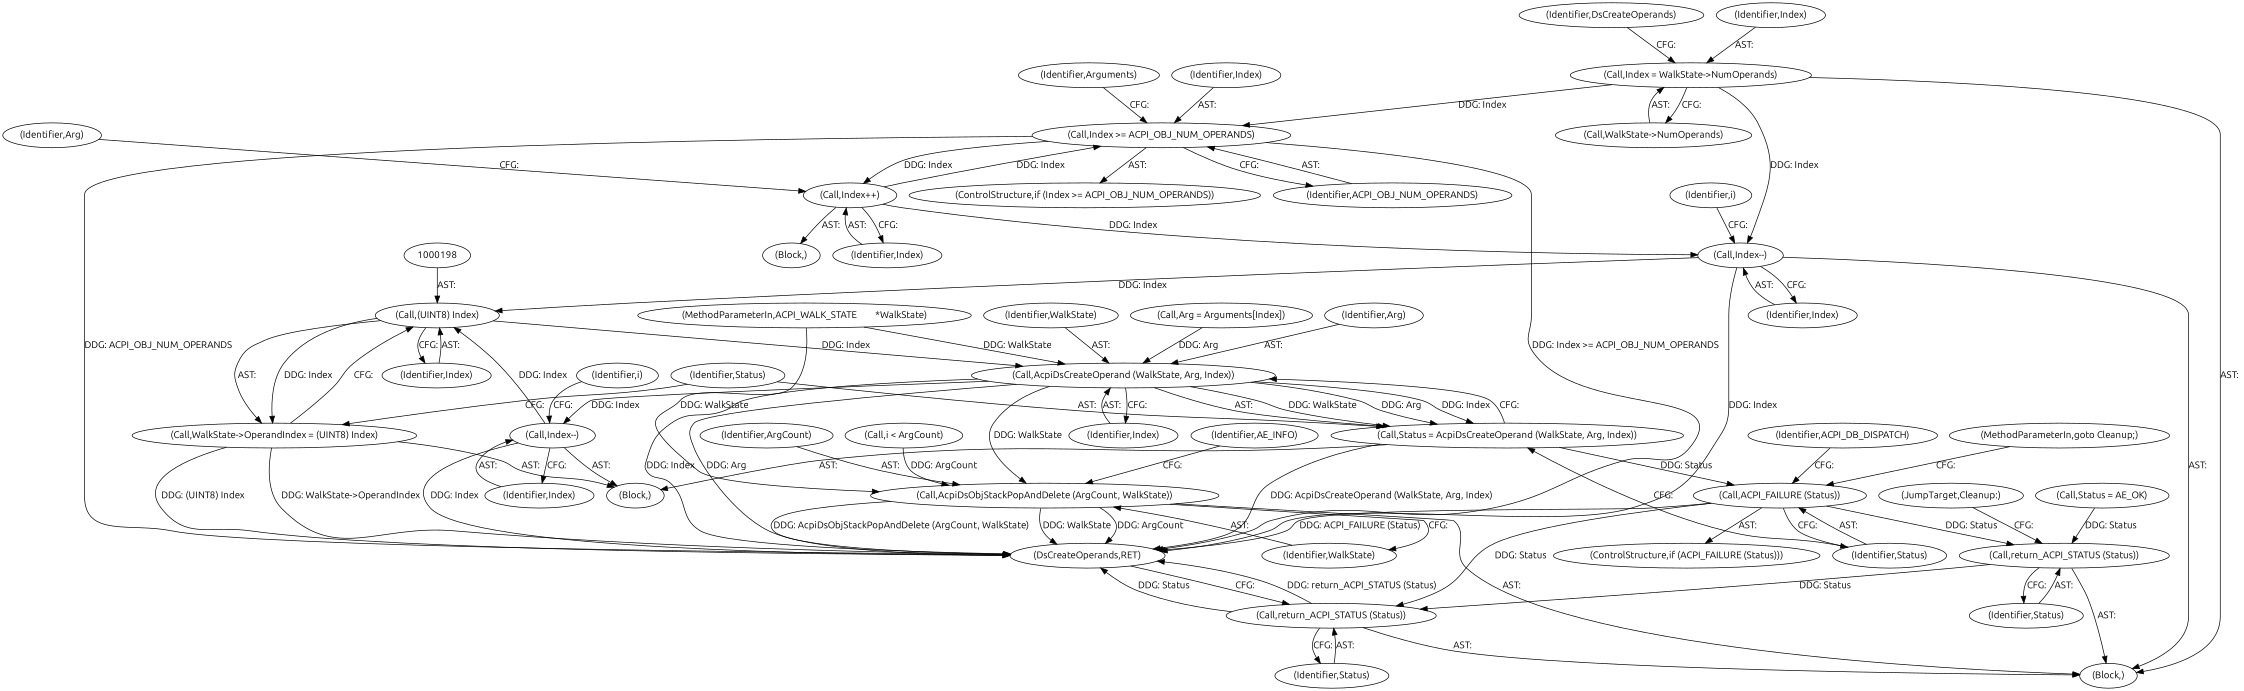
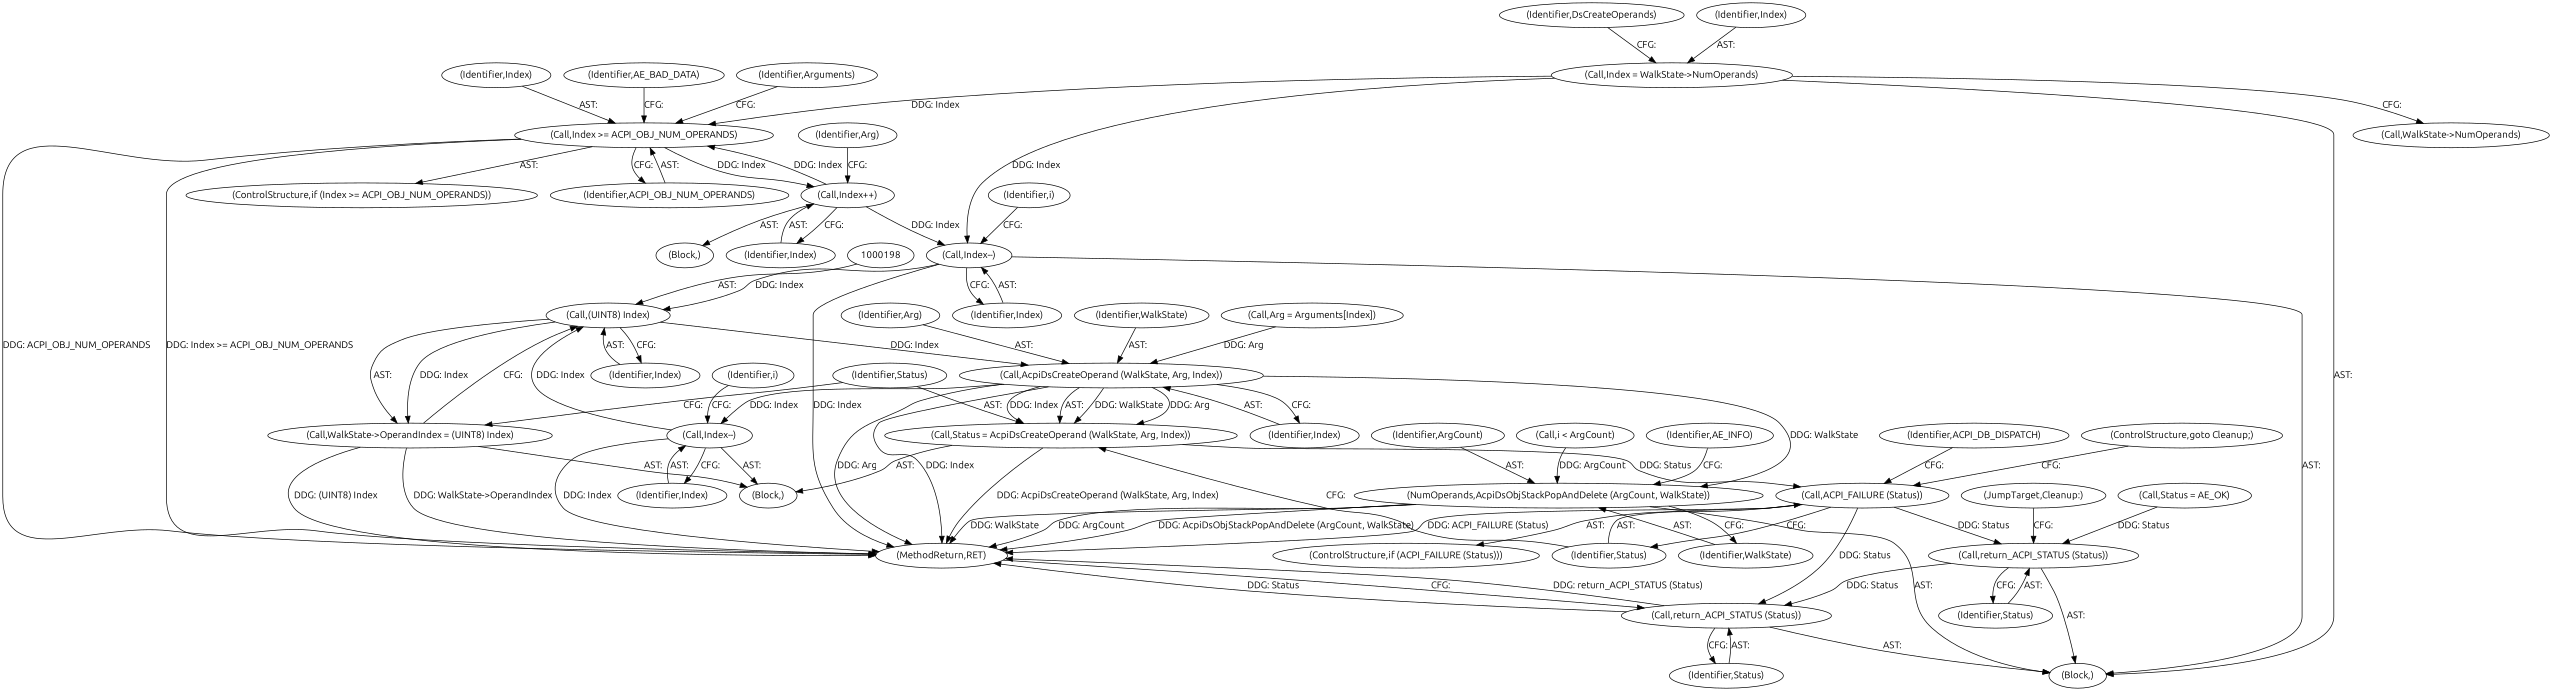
none -> (644, 75)
(1649, 106) -> none
(805, 315) -> none
(1398, 385) -> none
(2059, 436) -> (2182, 436)
(1045, 496) -> (1559, 496)
(1088, 556) -> (942, 556)
